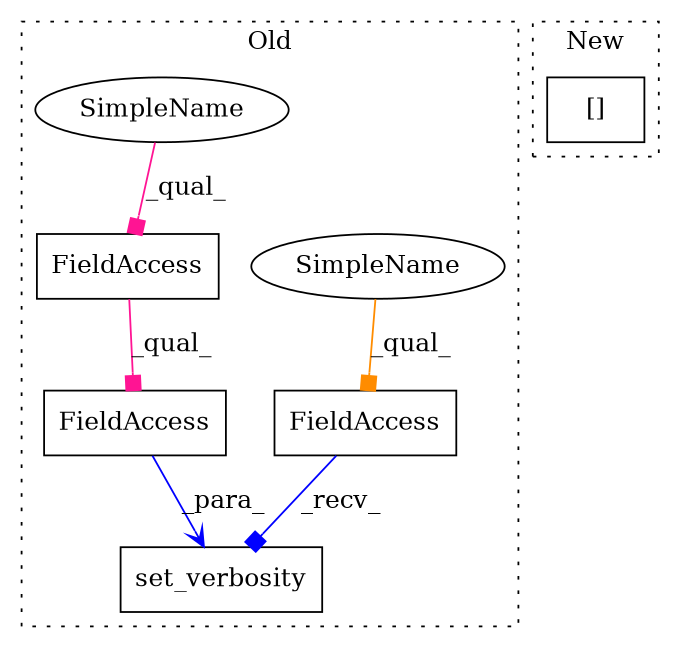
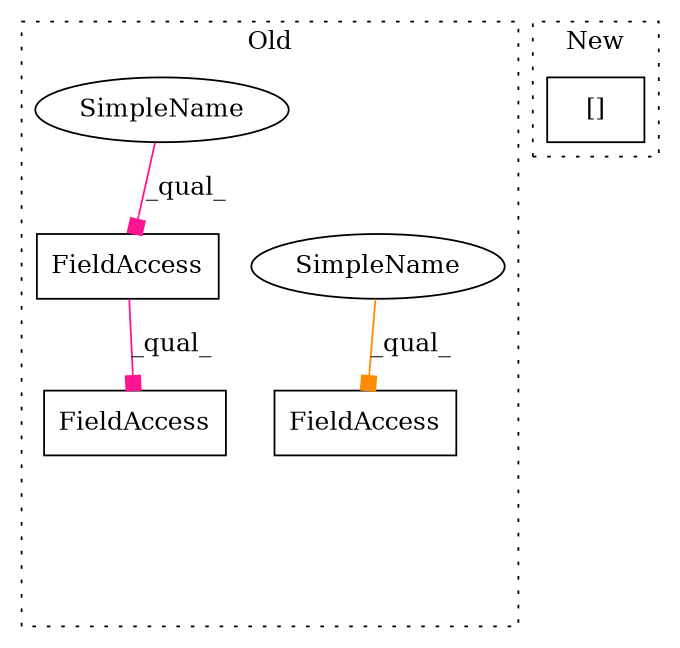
(221, 580) -> none
